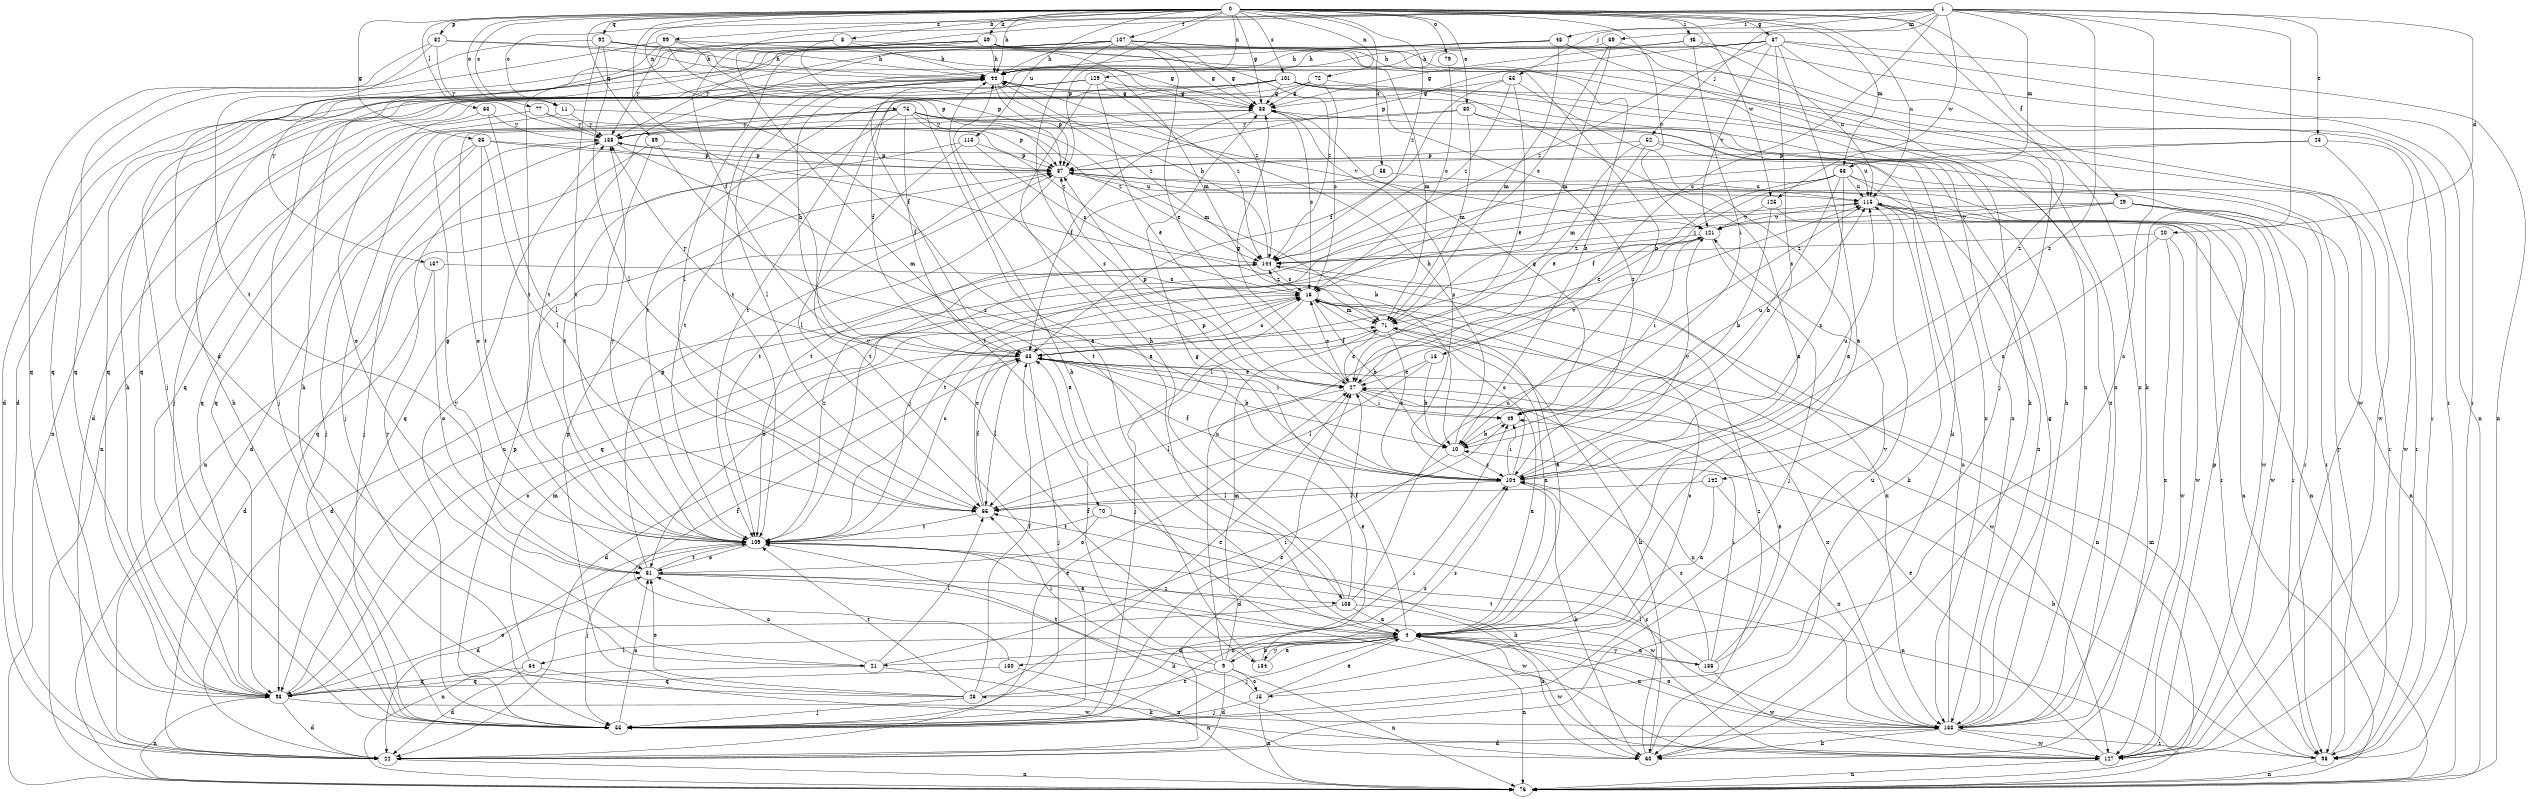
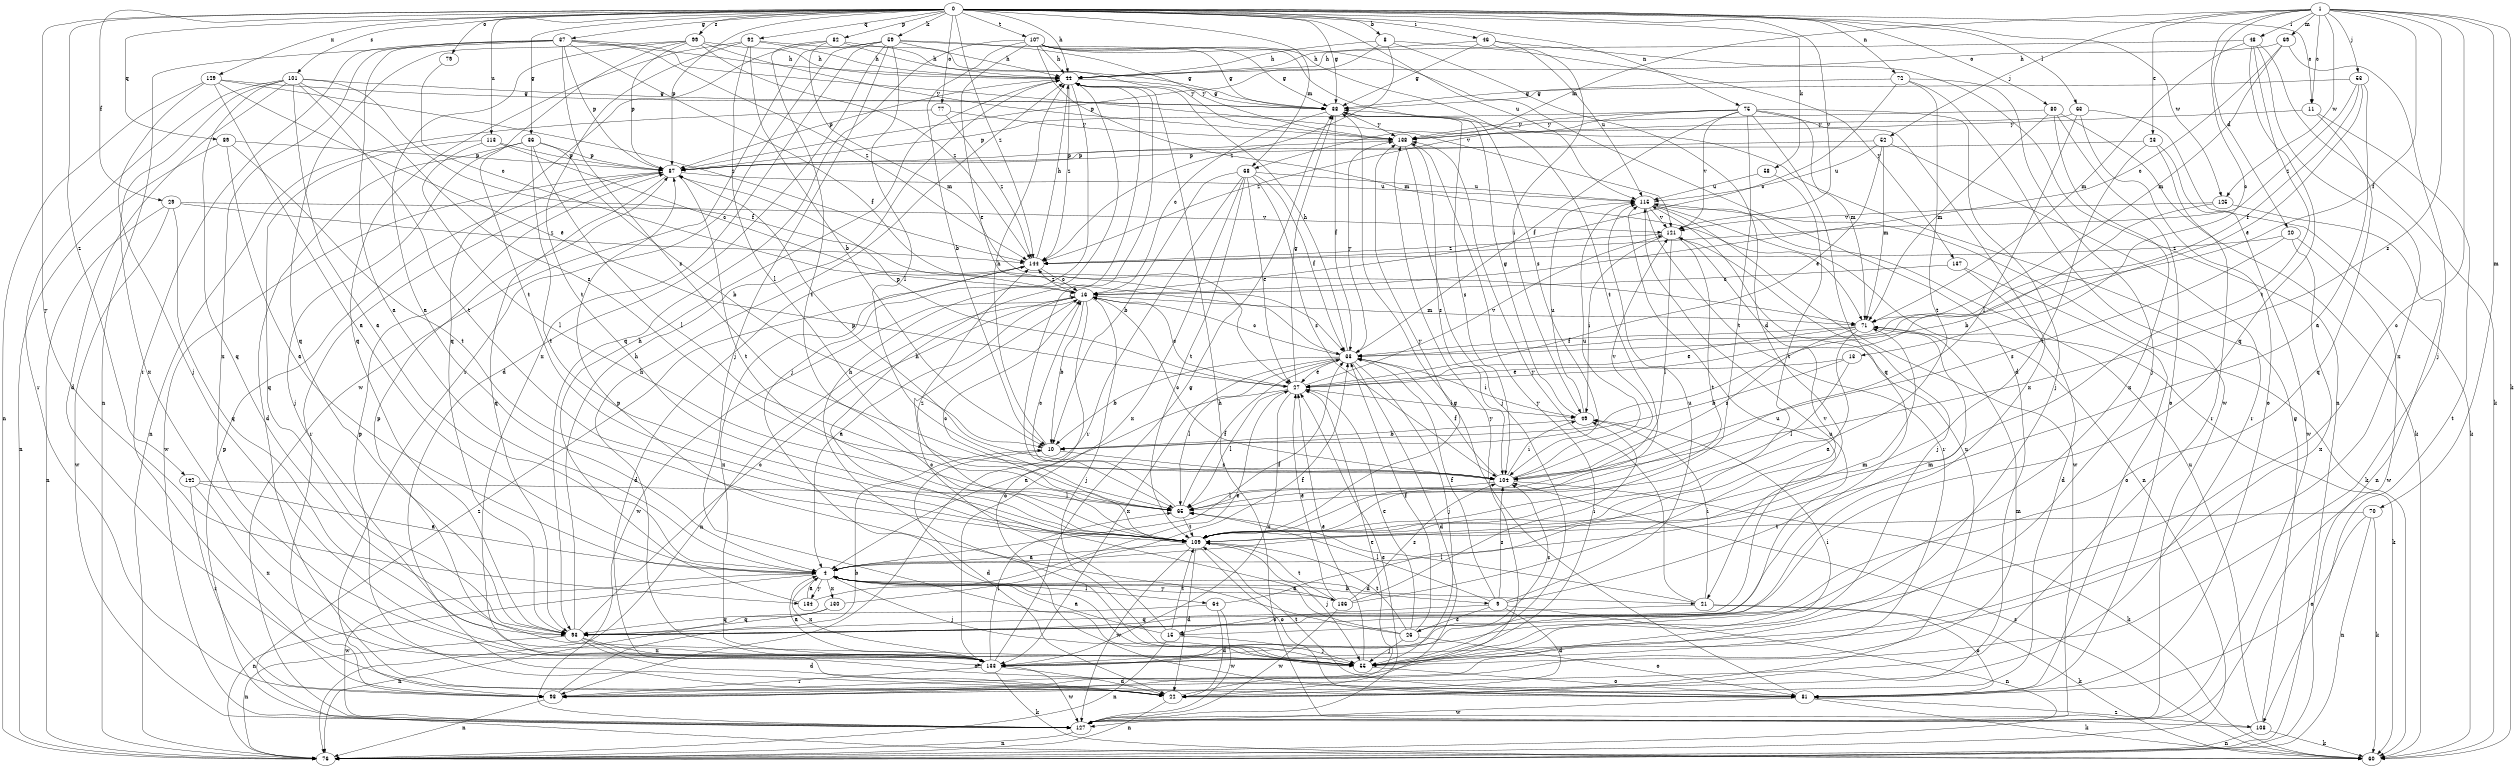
none -> (2449, 363)
(2294, 420) -> (278, 678)
(1375, 619) -> none
